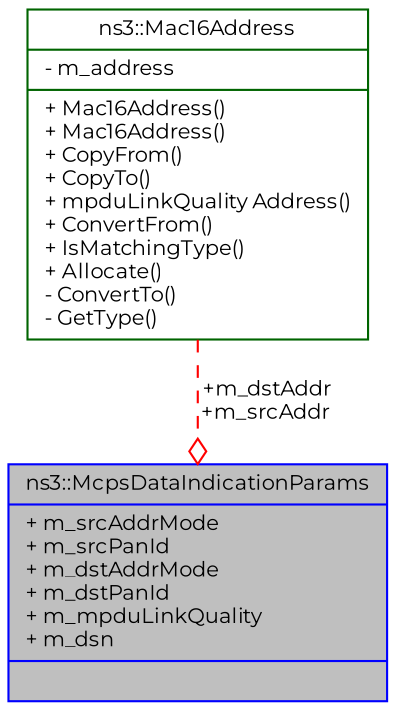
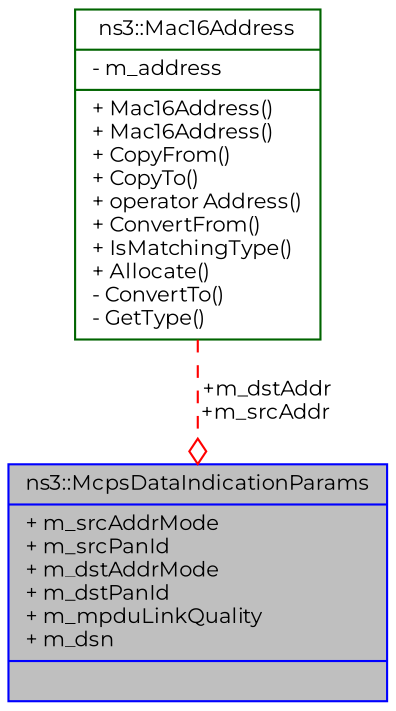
(198, 202) -> (198, 202)
